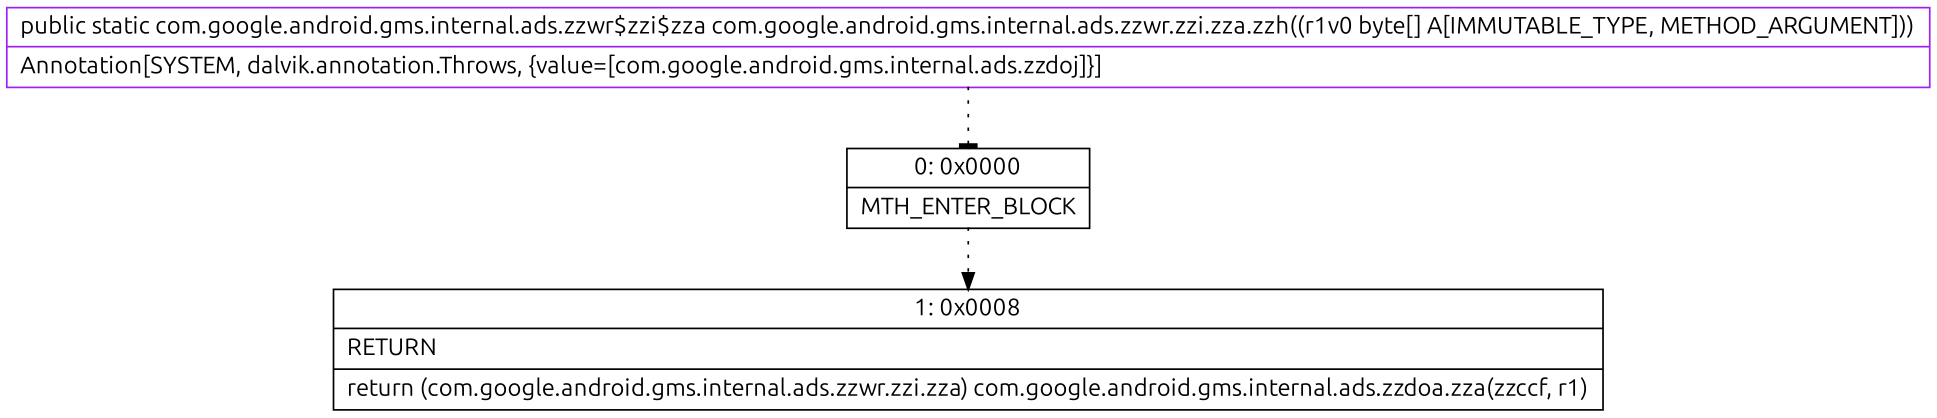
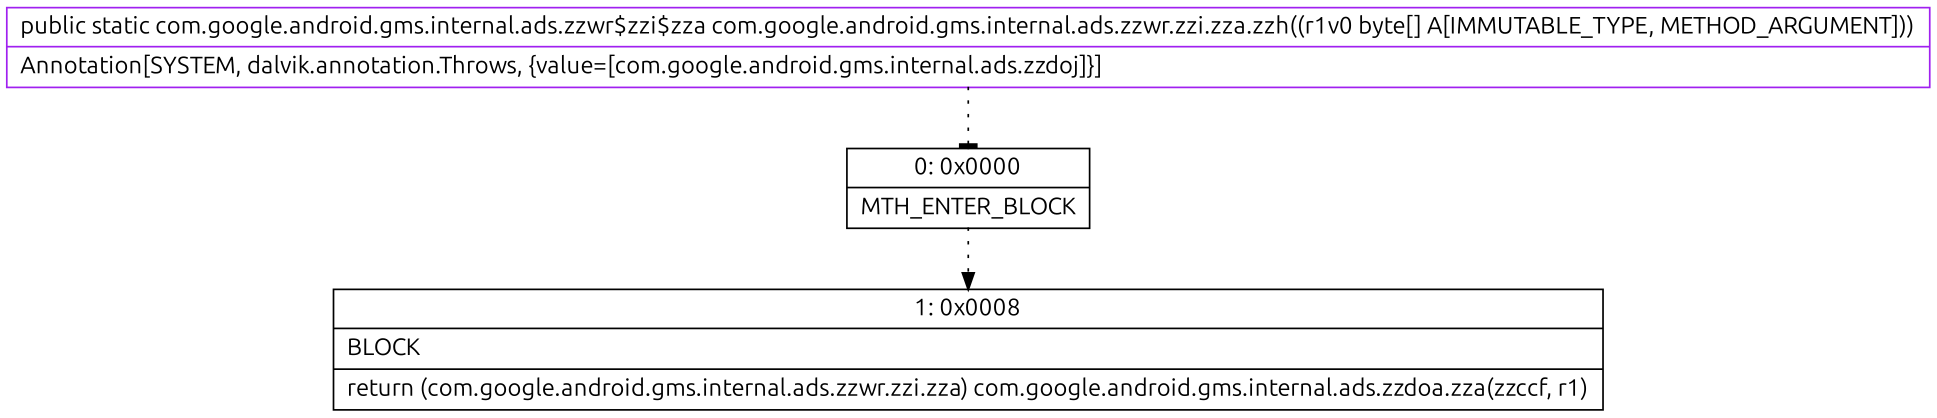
(392, 348) -> (384, 348)
